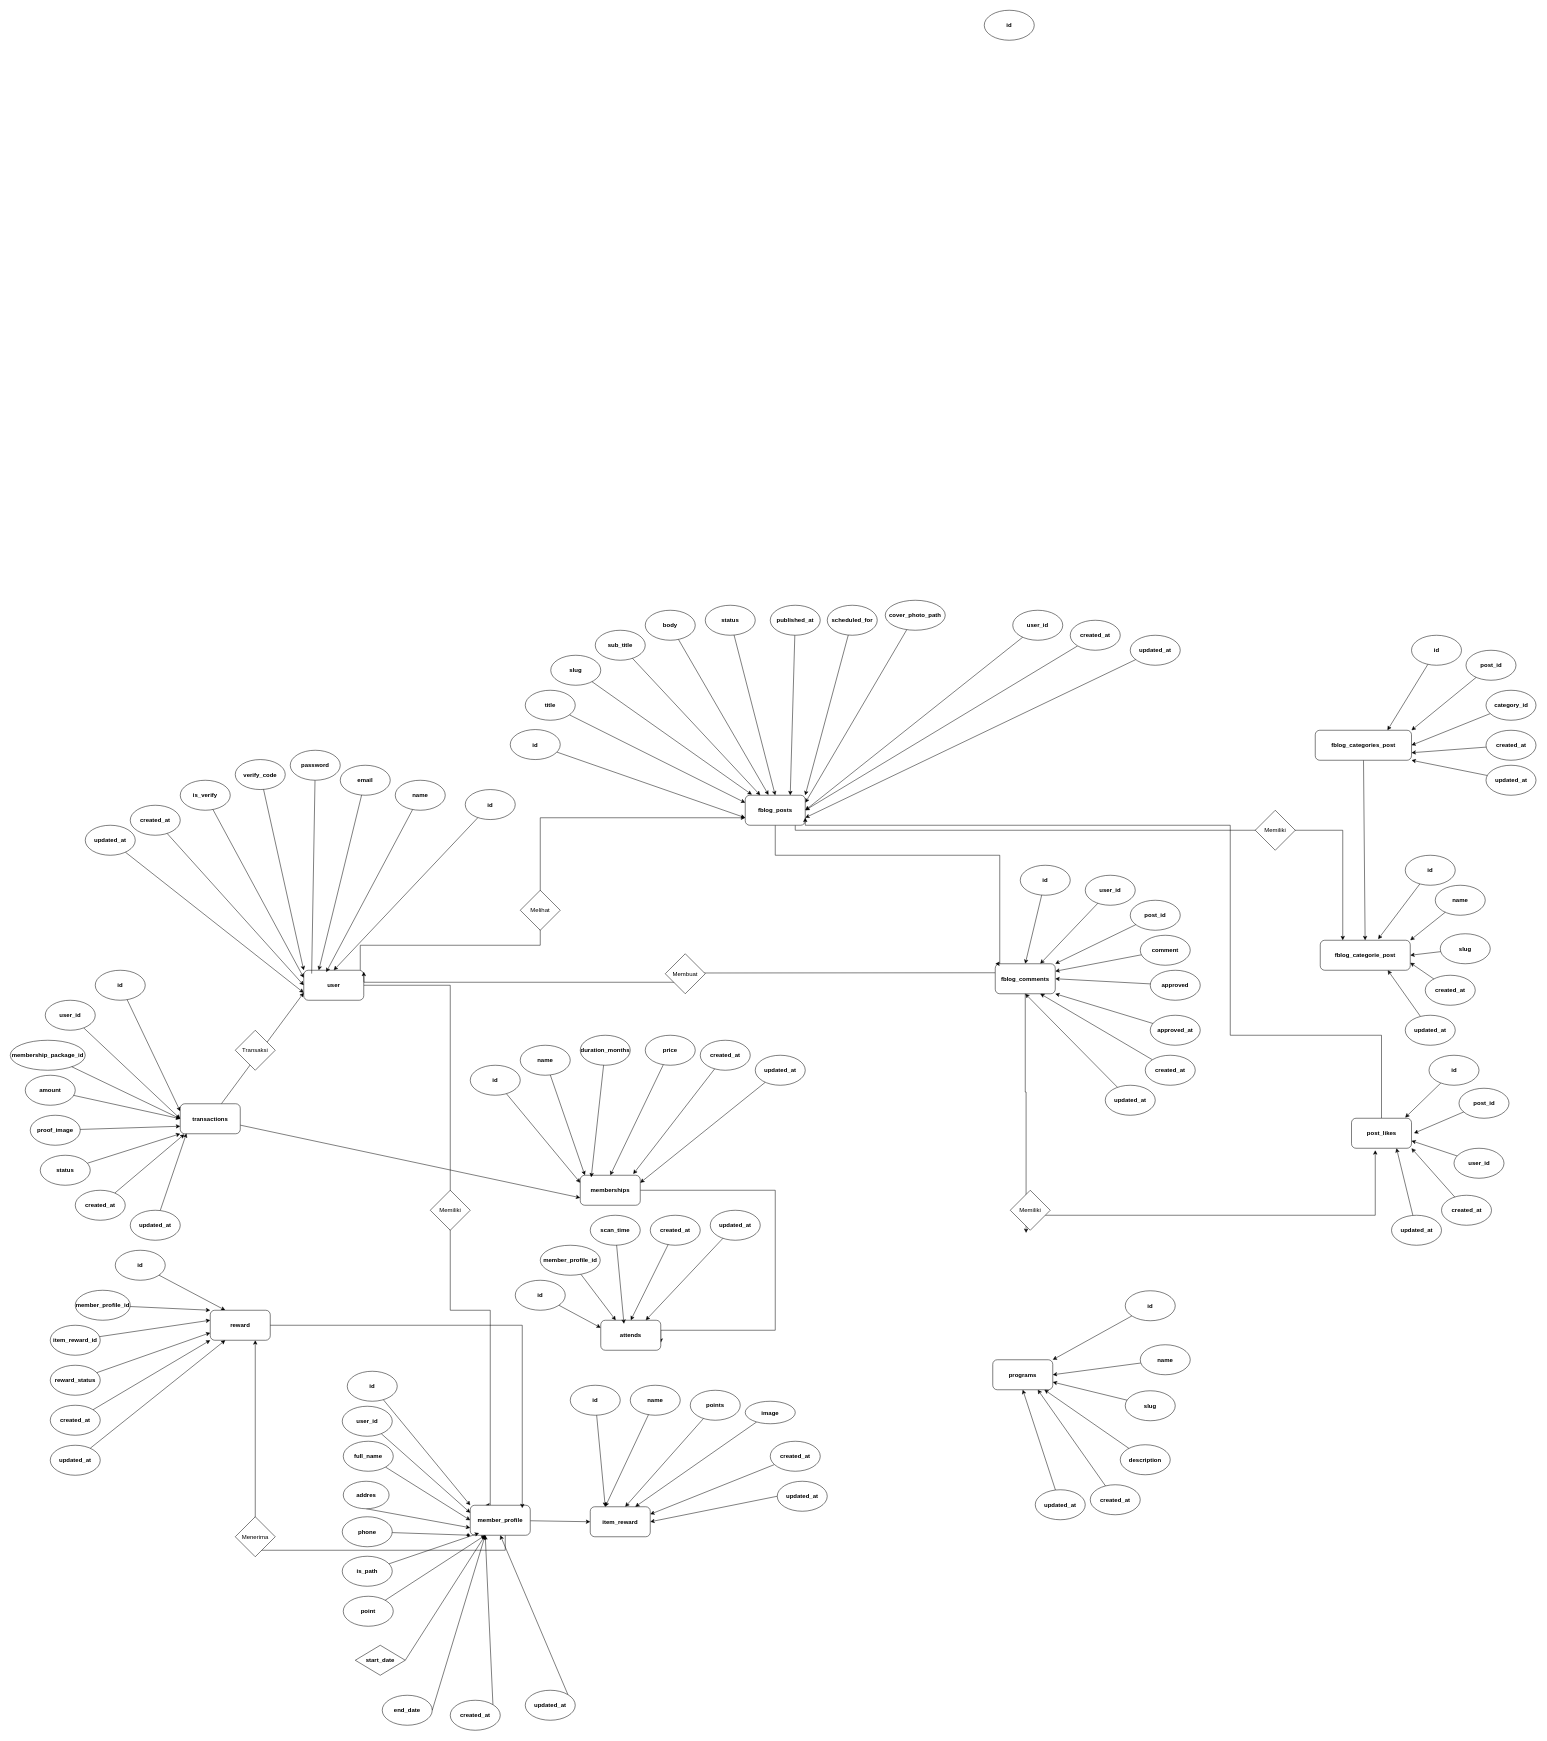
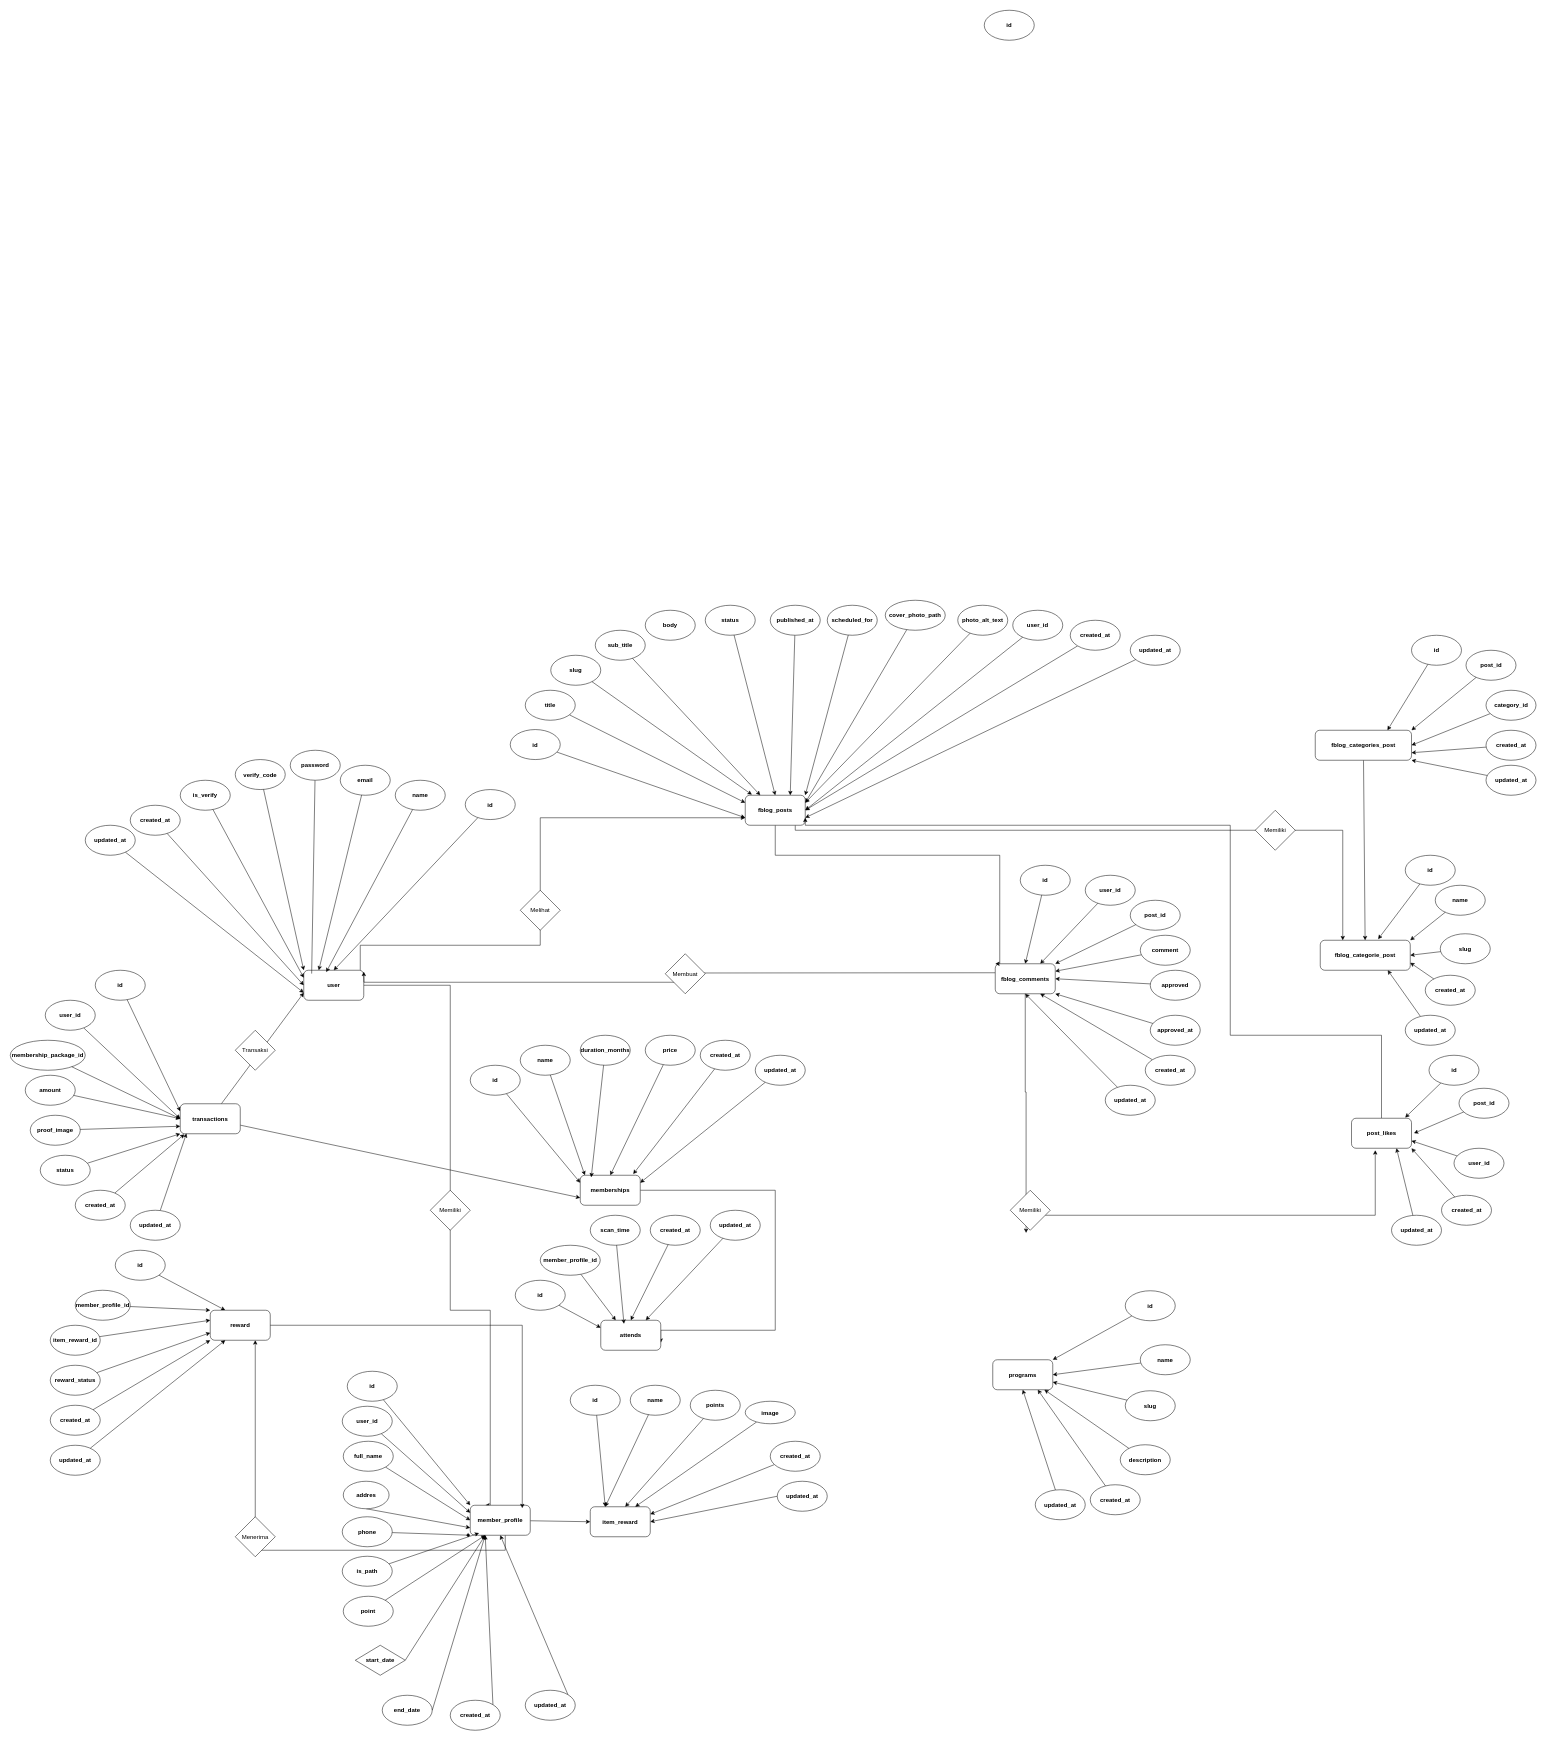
none -> (983, 620)
none -> (947, 657)
(766, 790) -> none
